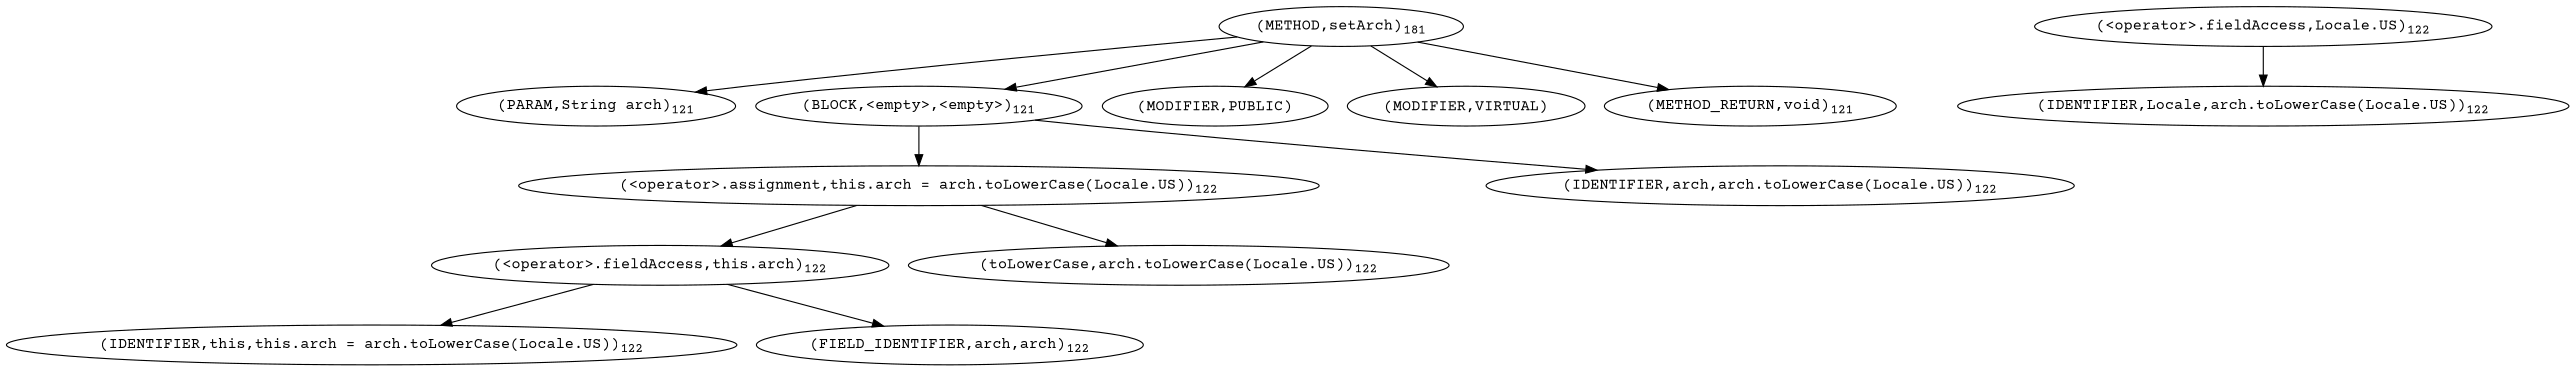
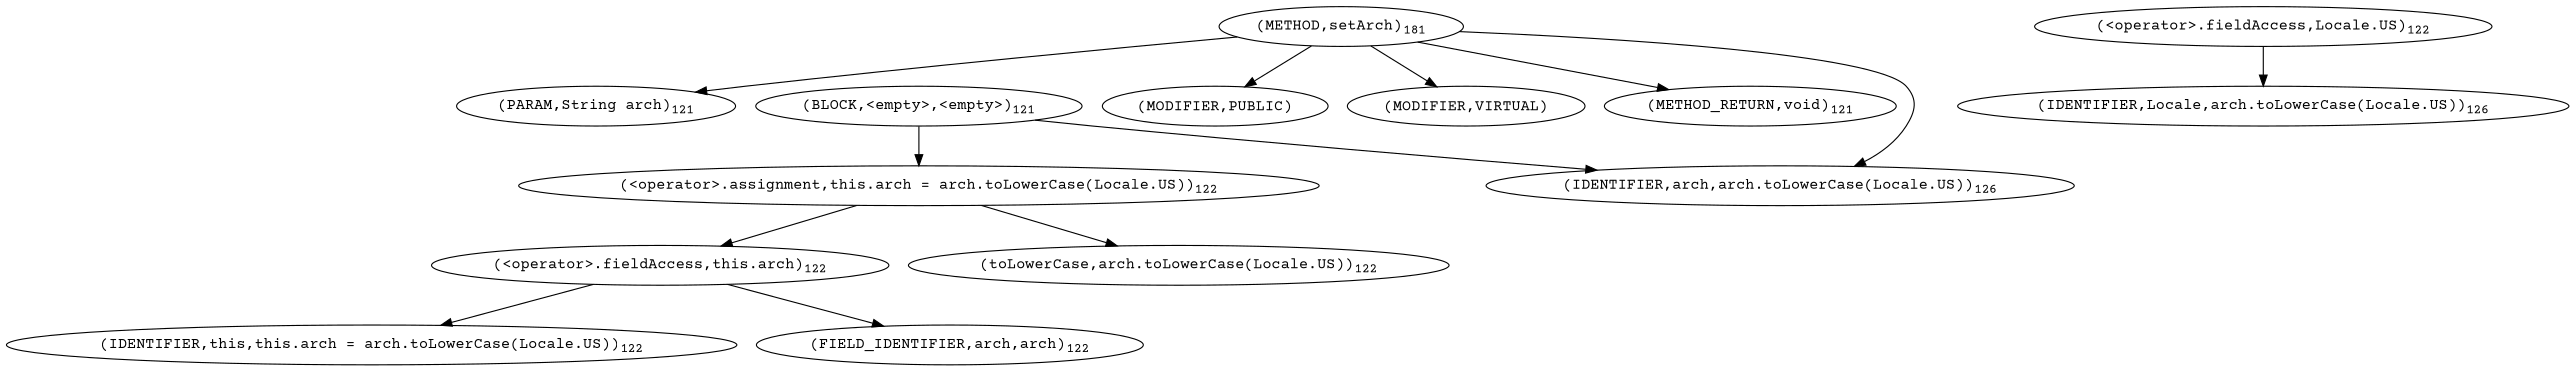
(1140, 65) -> (1735, 50)
(2478, 104) -> (2478, 104)
(1986, 184) -> (1986, 184)
